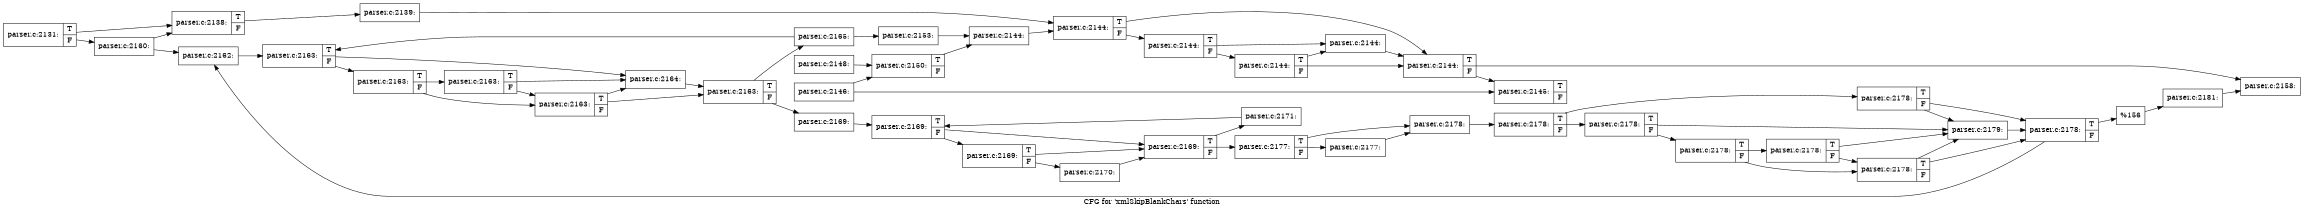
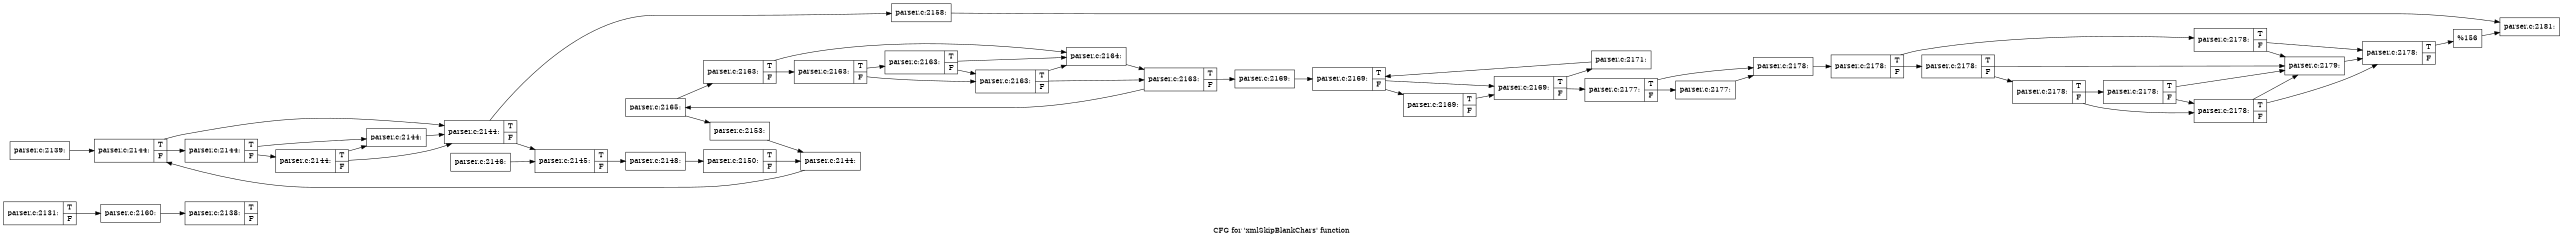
(300, 18) -> none
(122, 29) -> none
(208, 56) -> none
(860, 81) -> none
(2229, 93) -> (1723, 14)
none -> (614, 161)
(1090, 173) -> none
